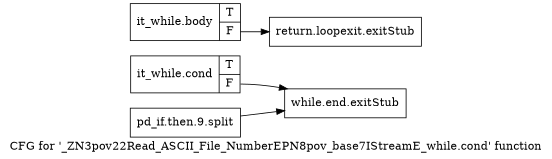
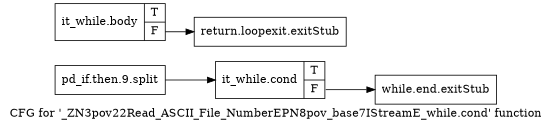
(258, 114) -> (186, 80)
